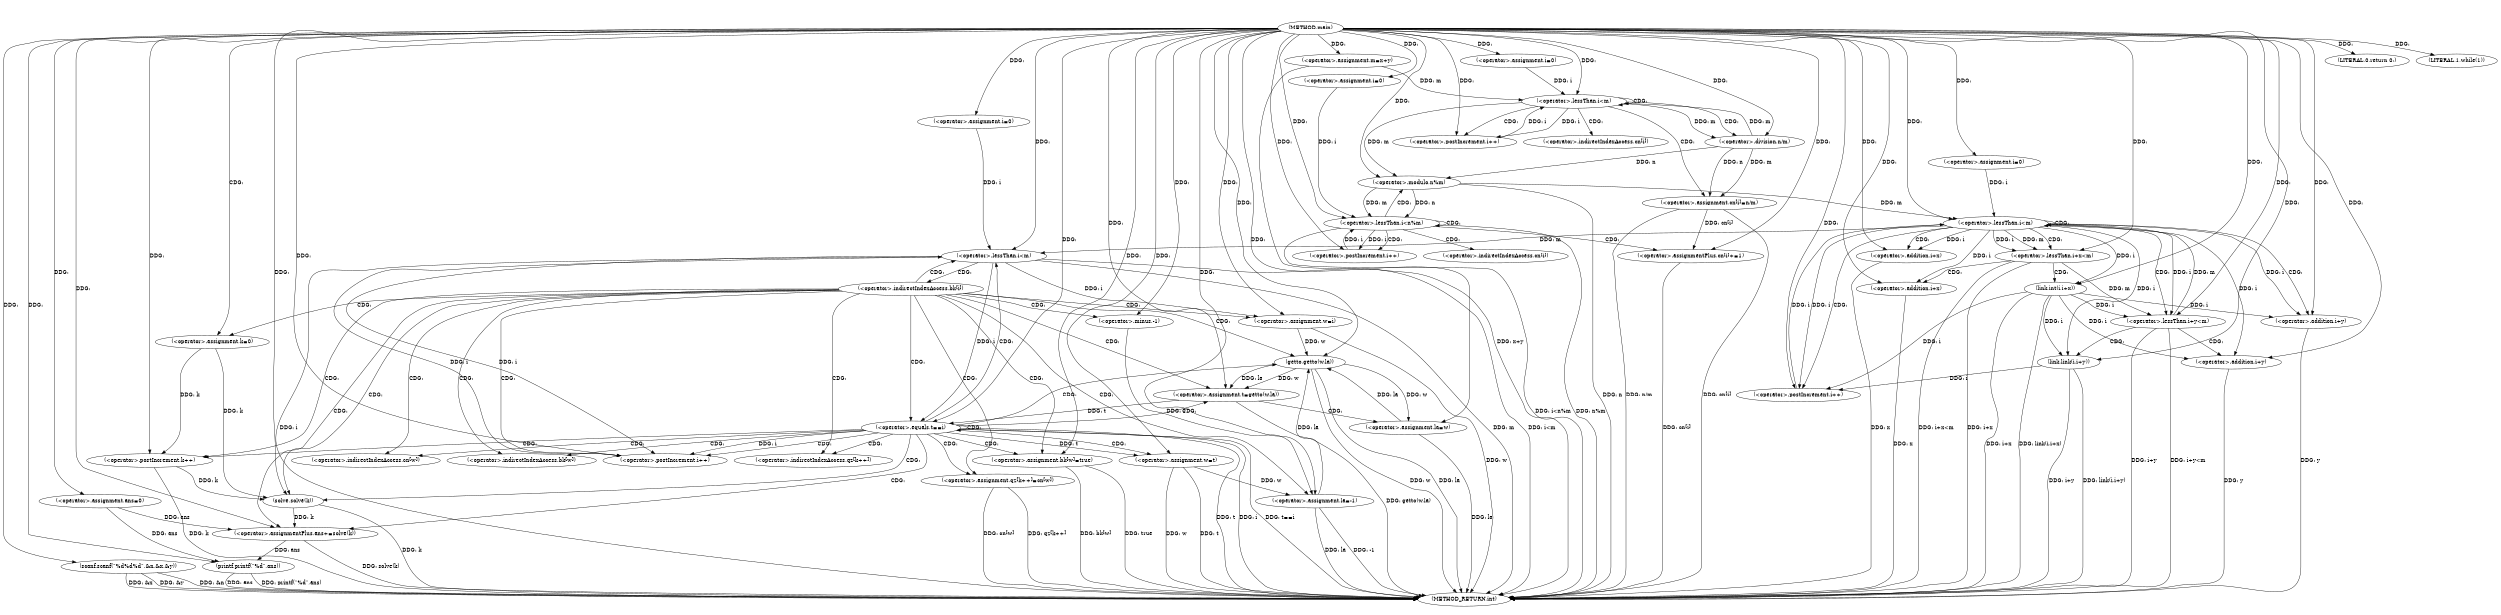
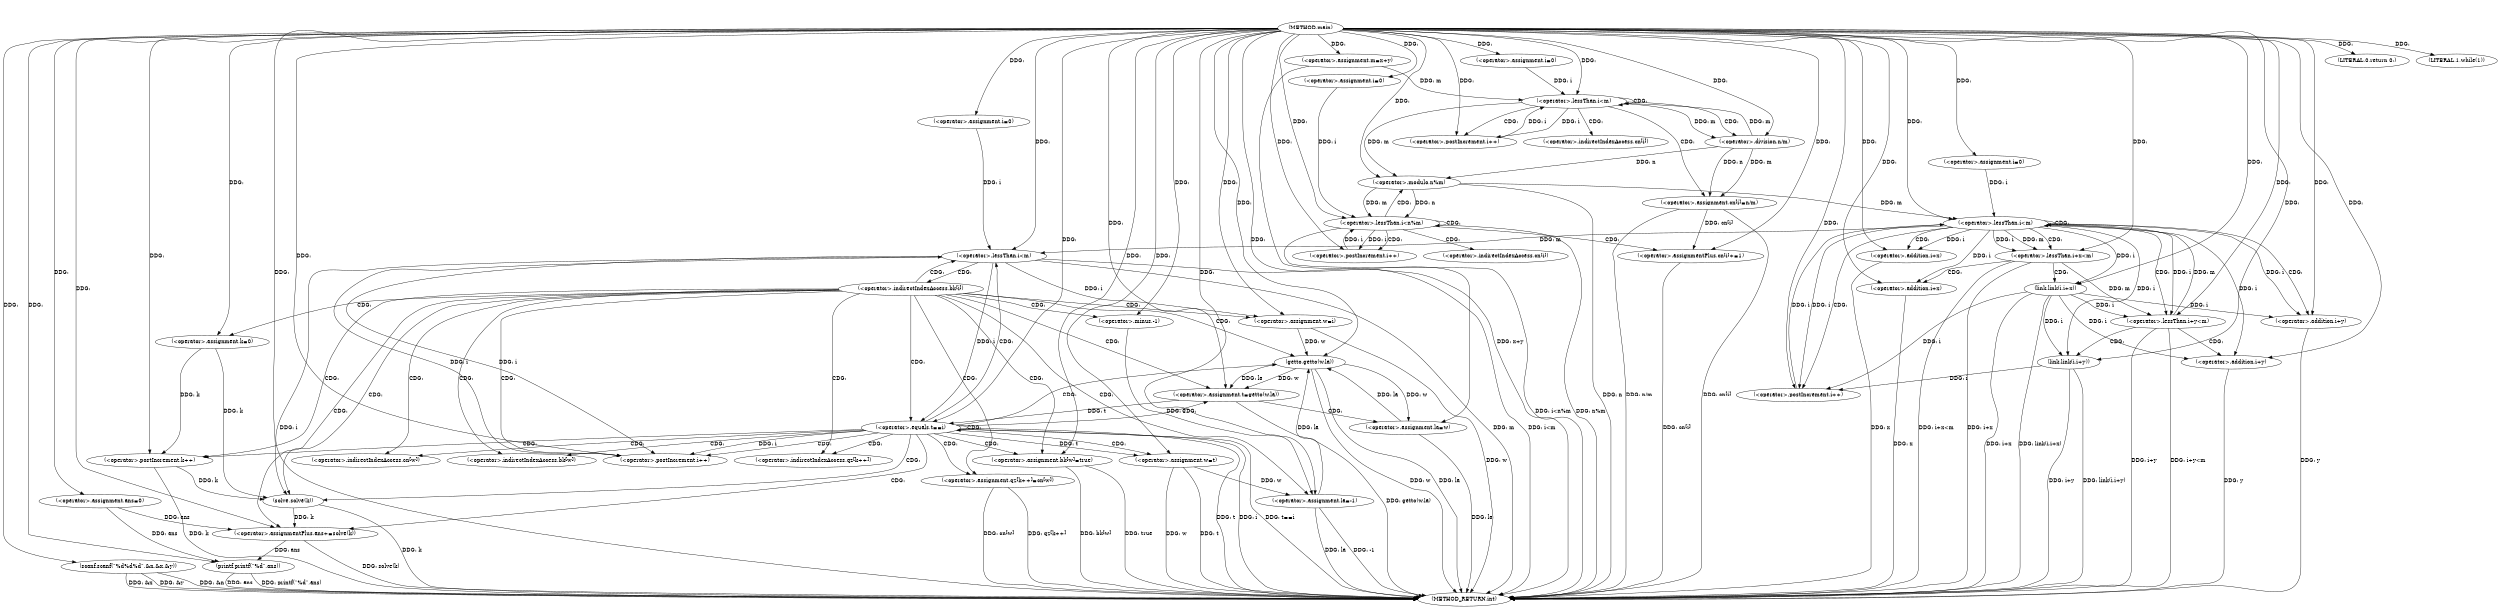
(237, 183) -> (237, 183)
(2055, 289) -> (2055, 289)
